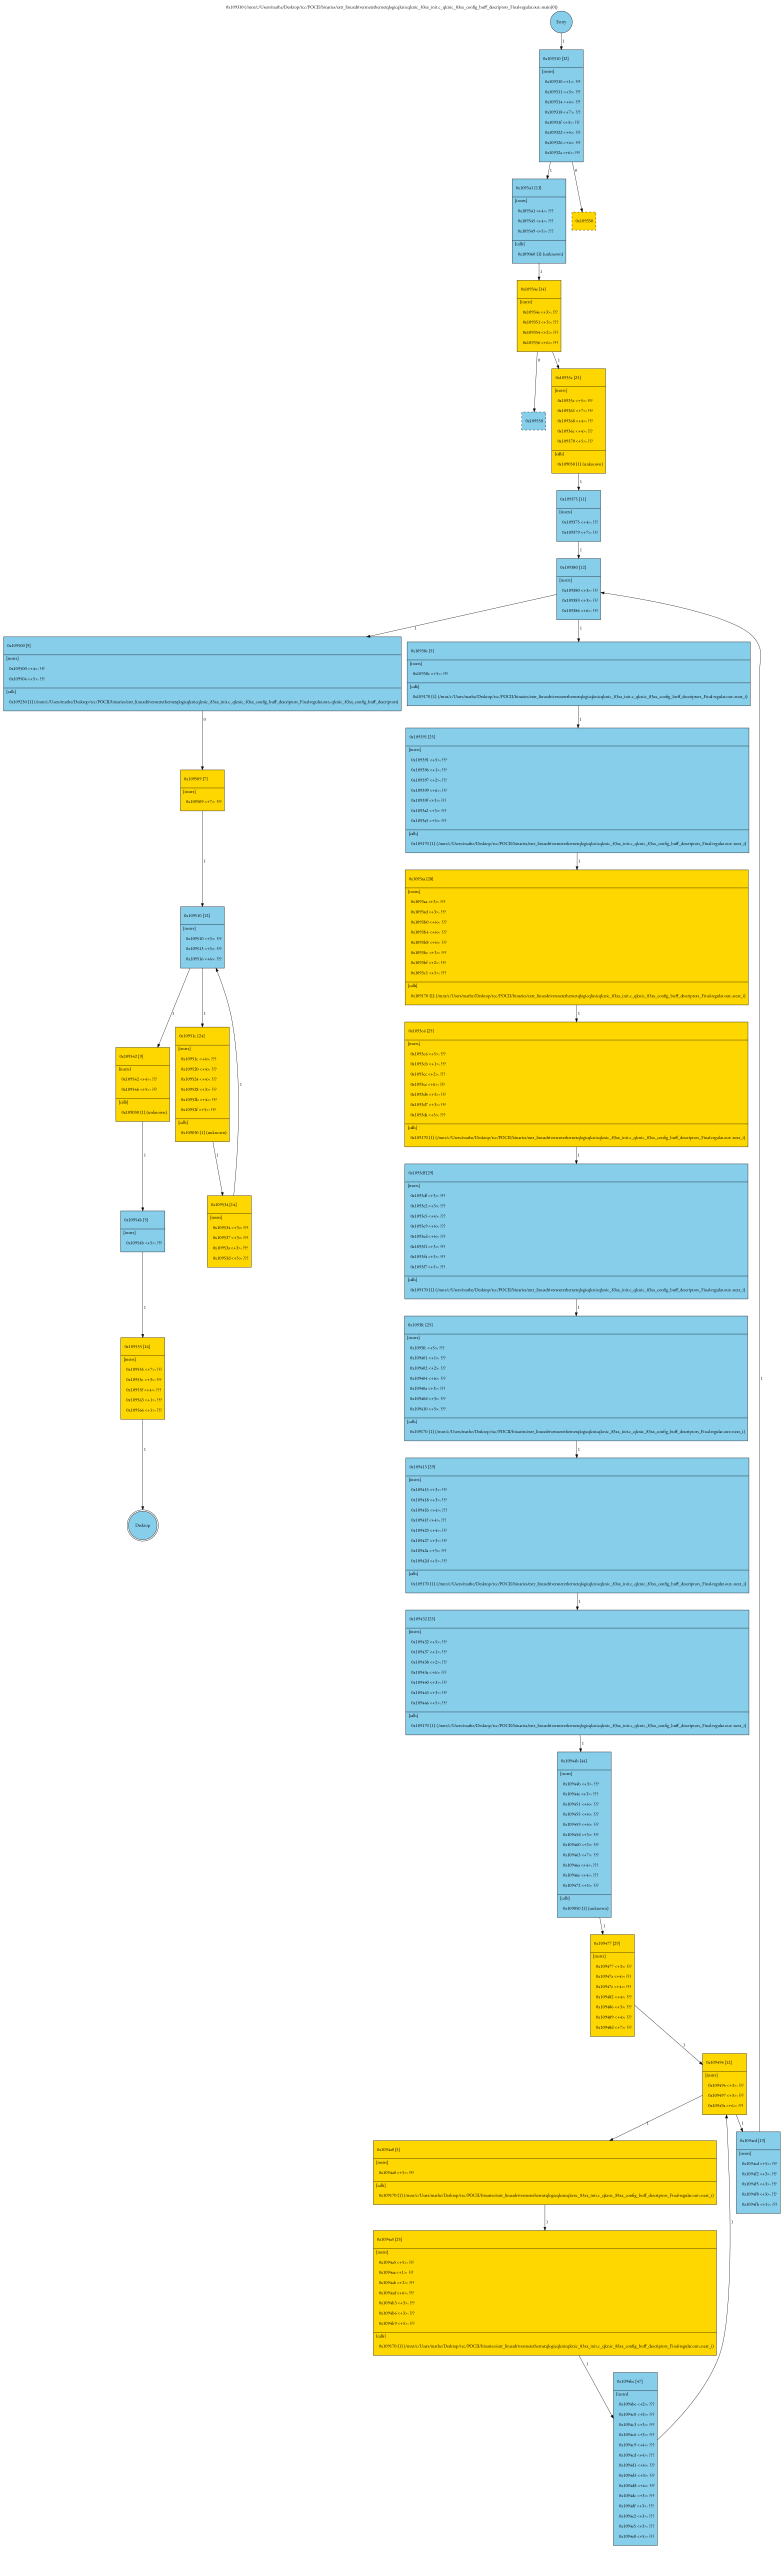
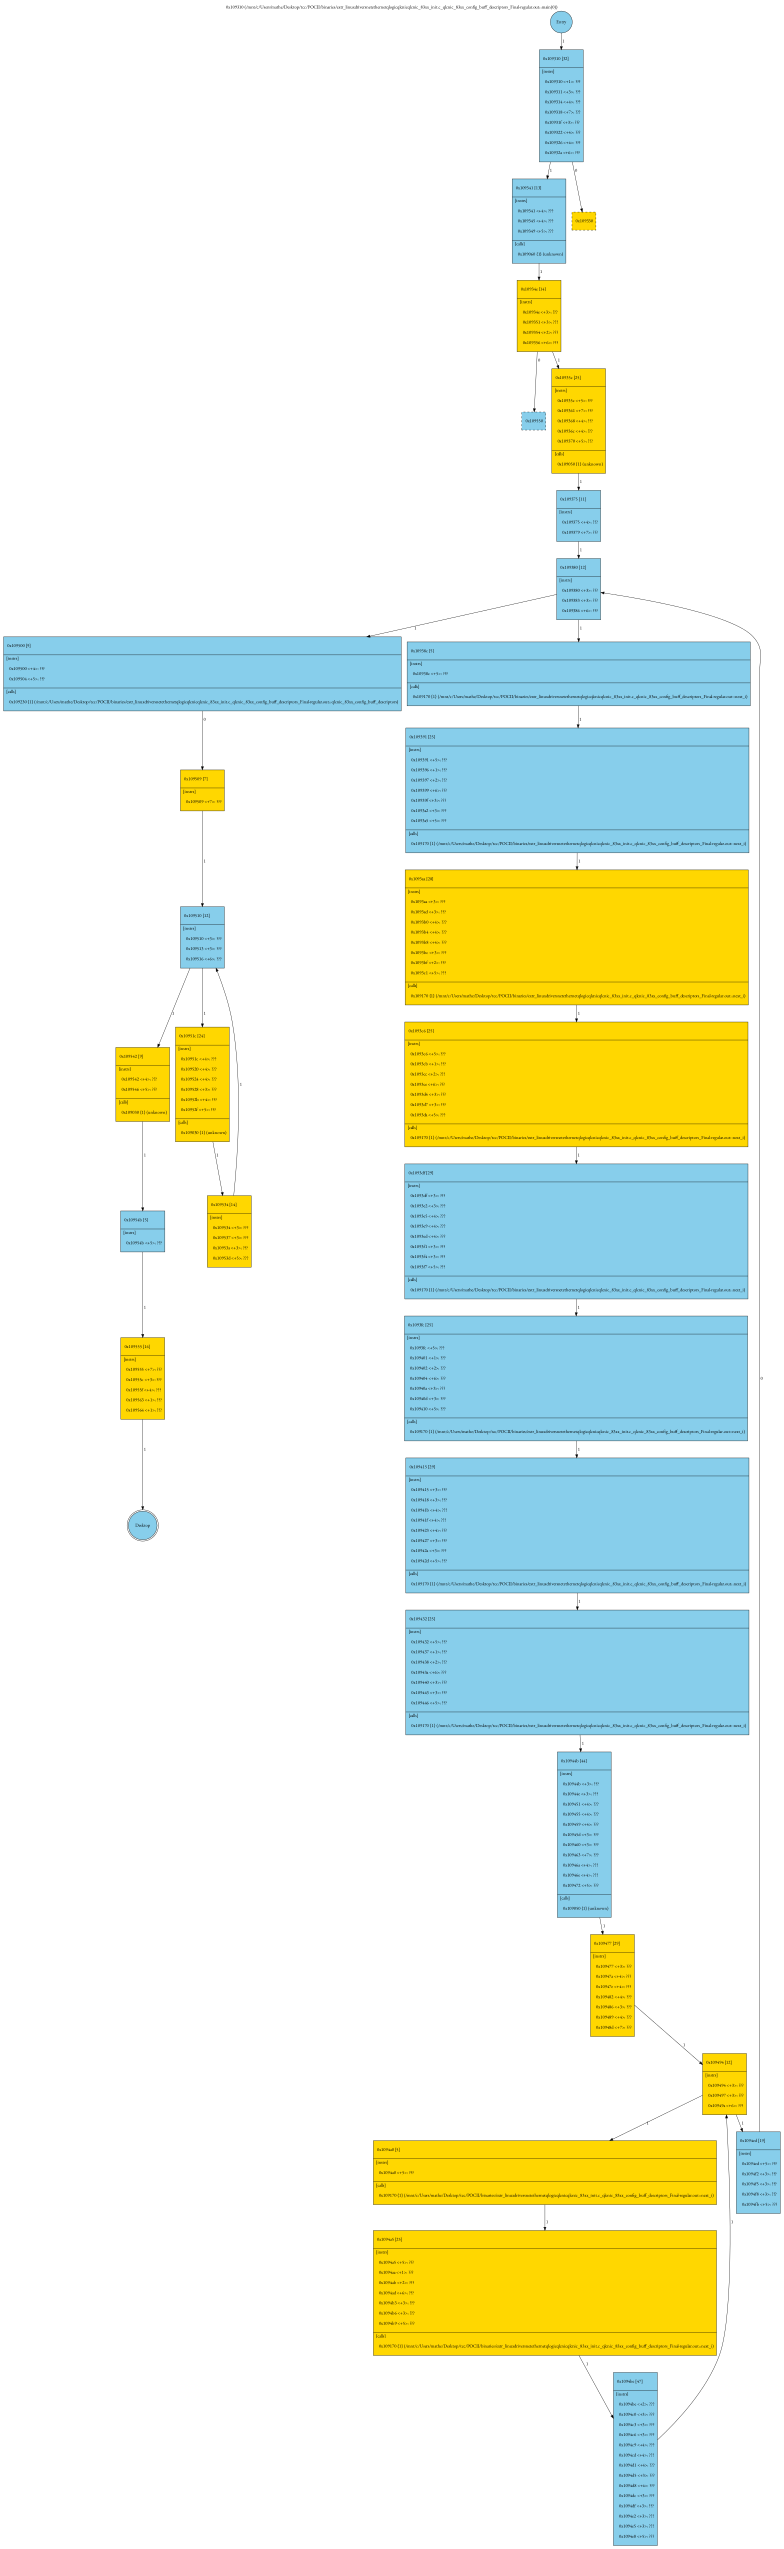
(761, 1378) -> (761, 1378)
